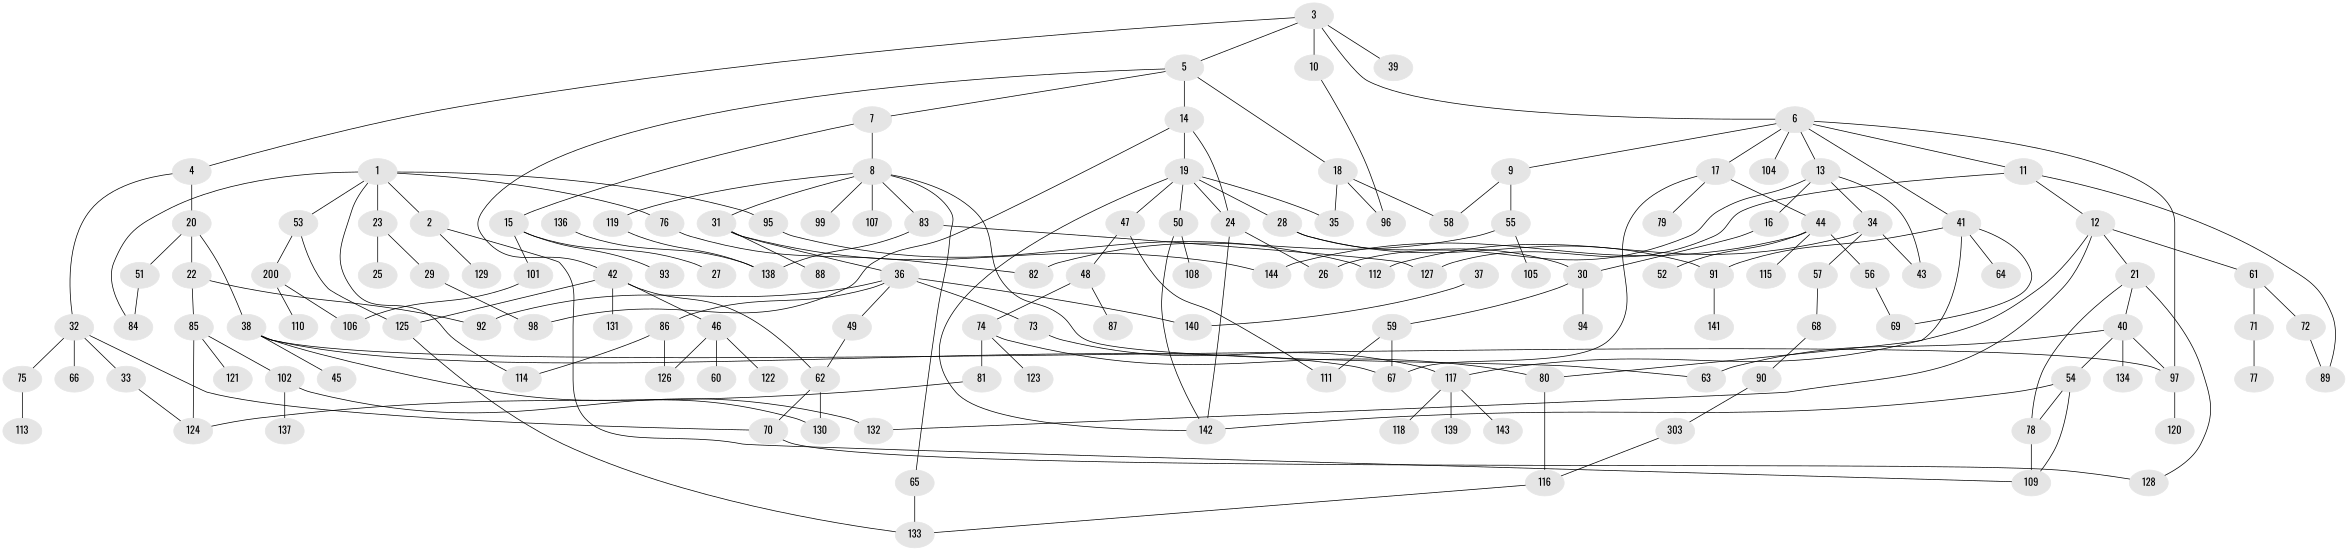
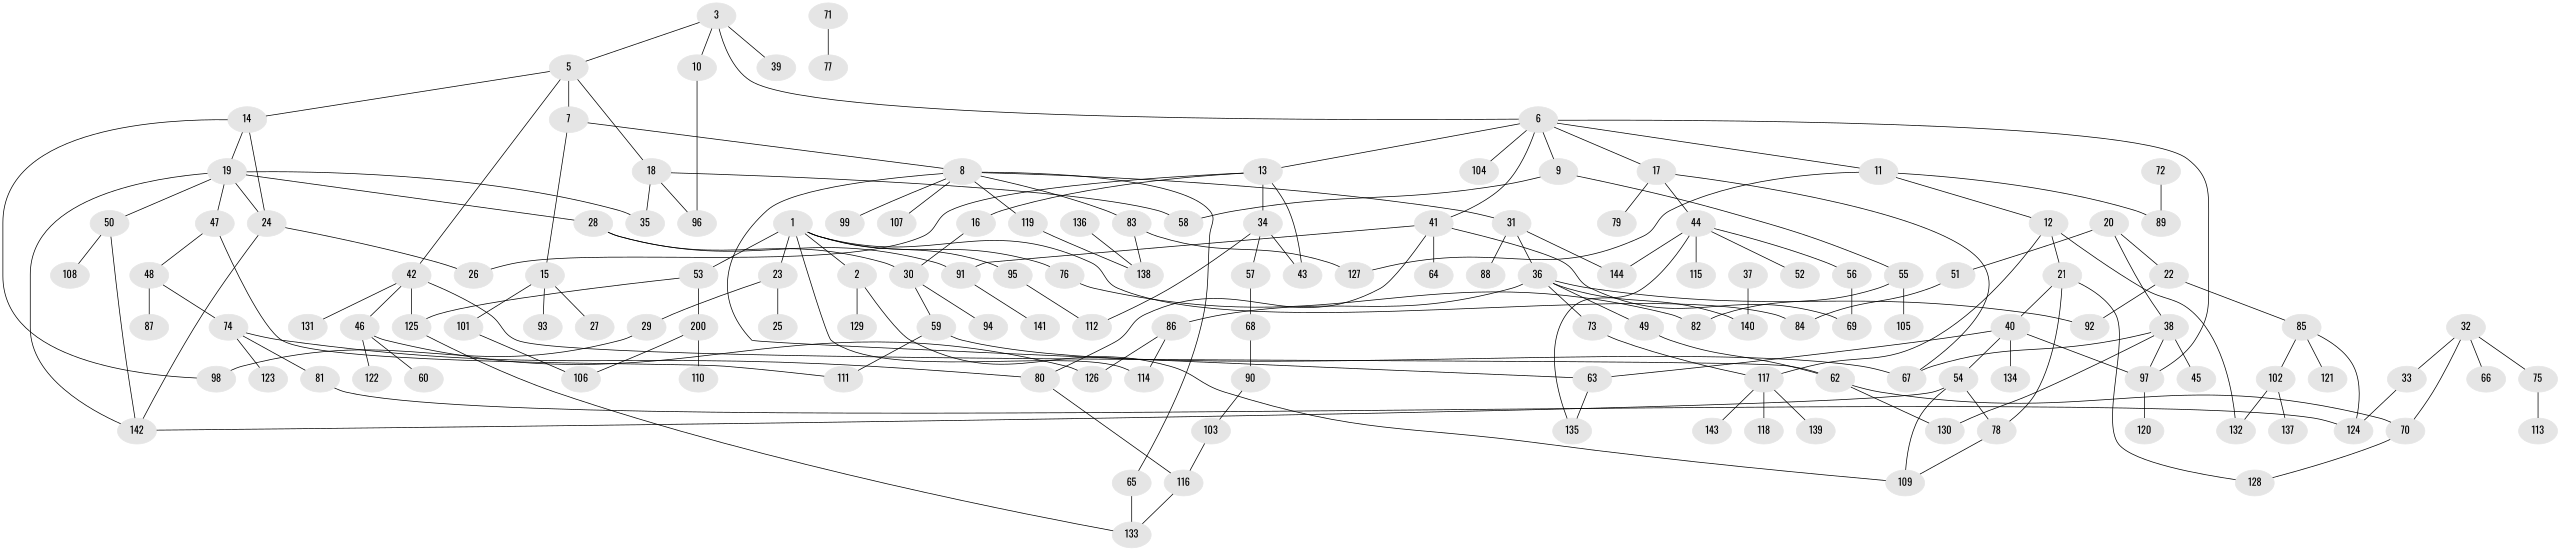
(192, 172) -> none
(2254, 275) -> none
none -> (1572, 431)
(1675, 431) -> (1211, 431)
